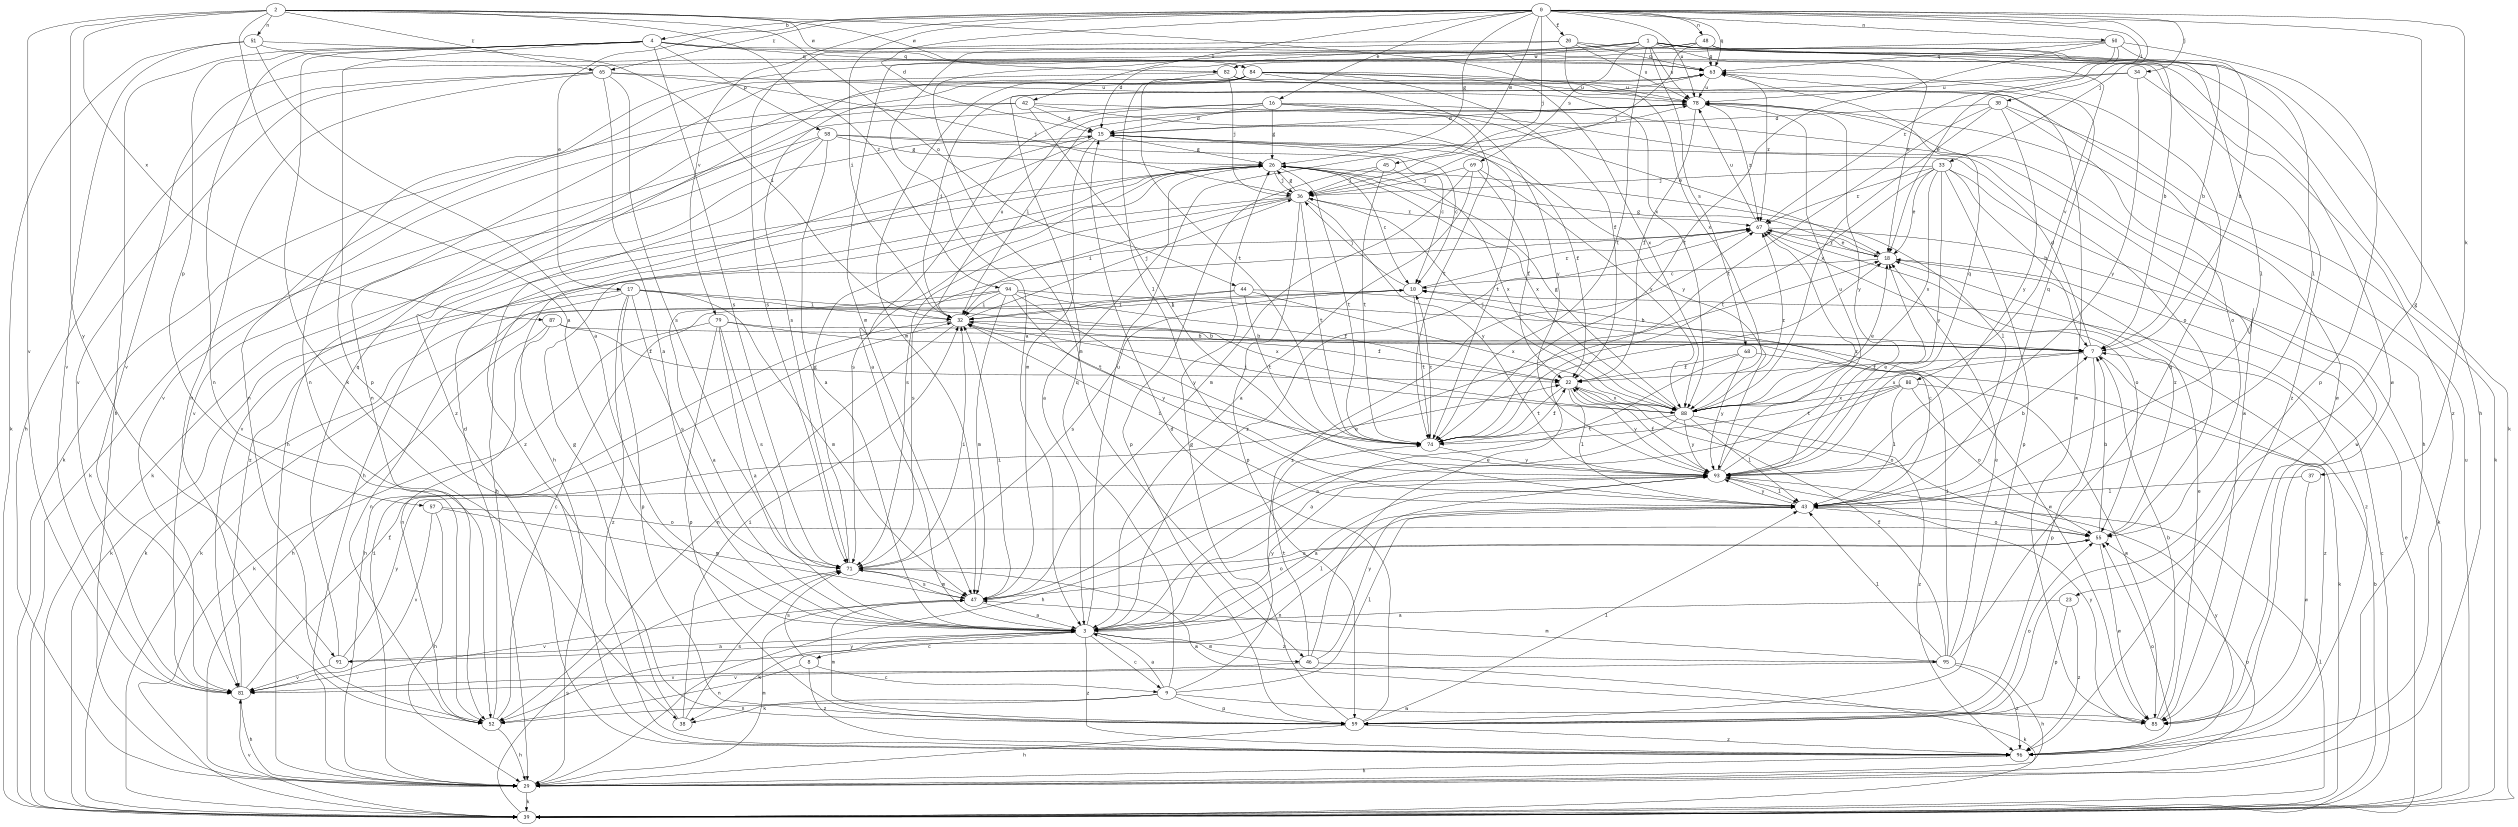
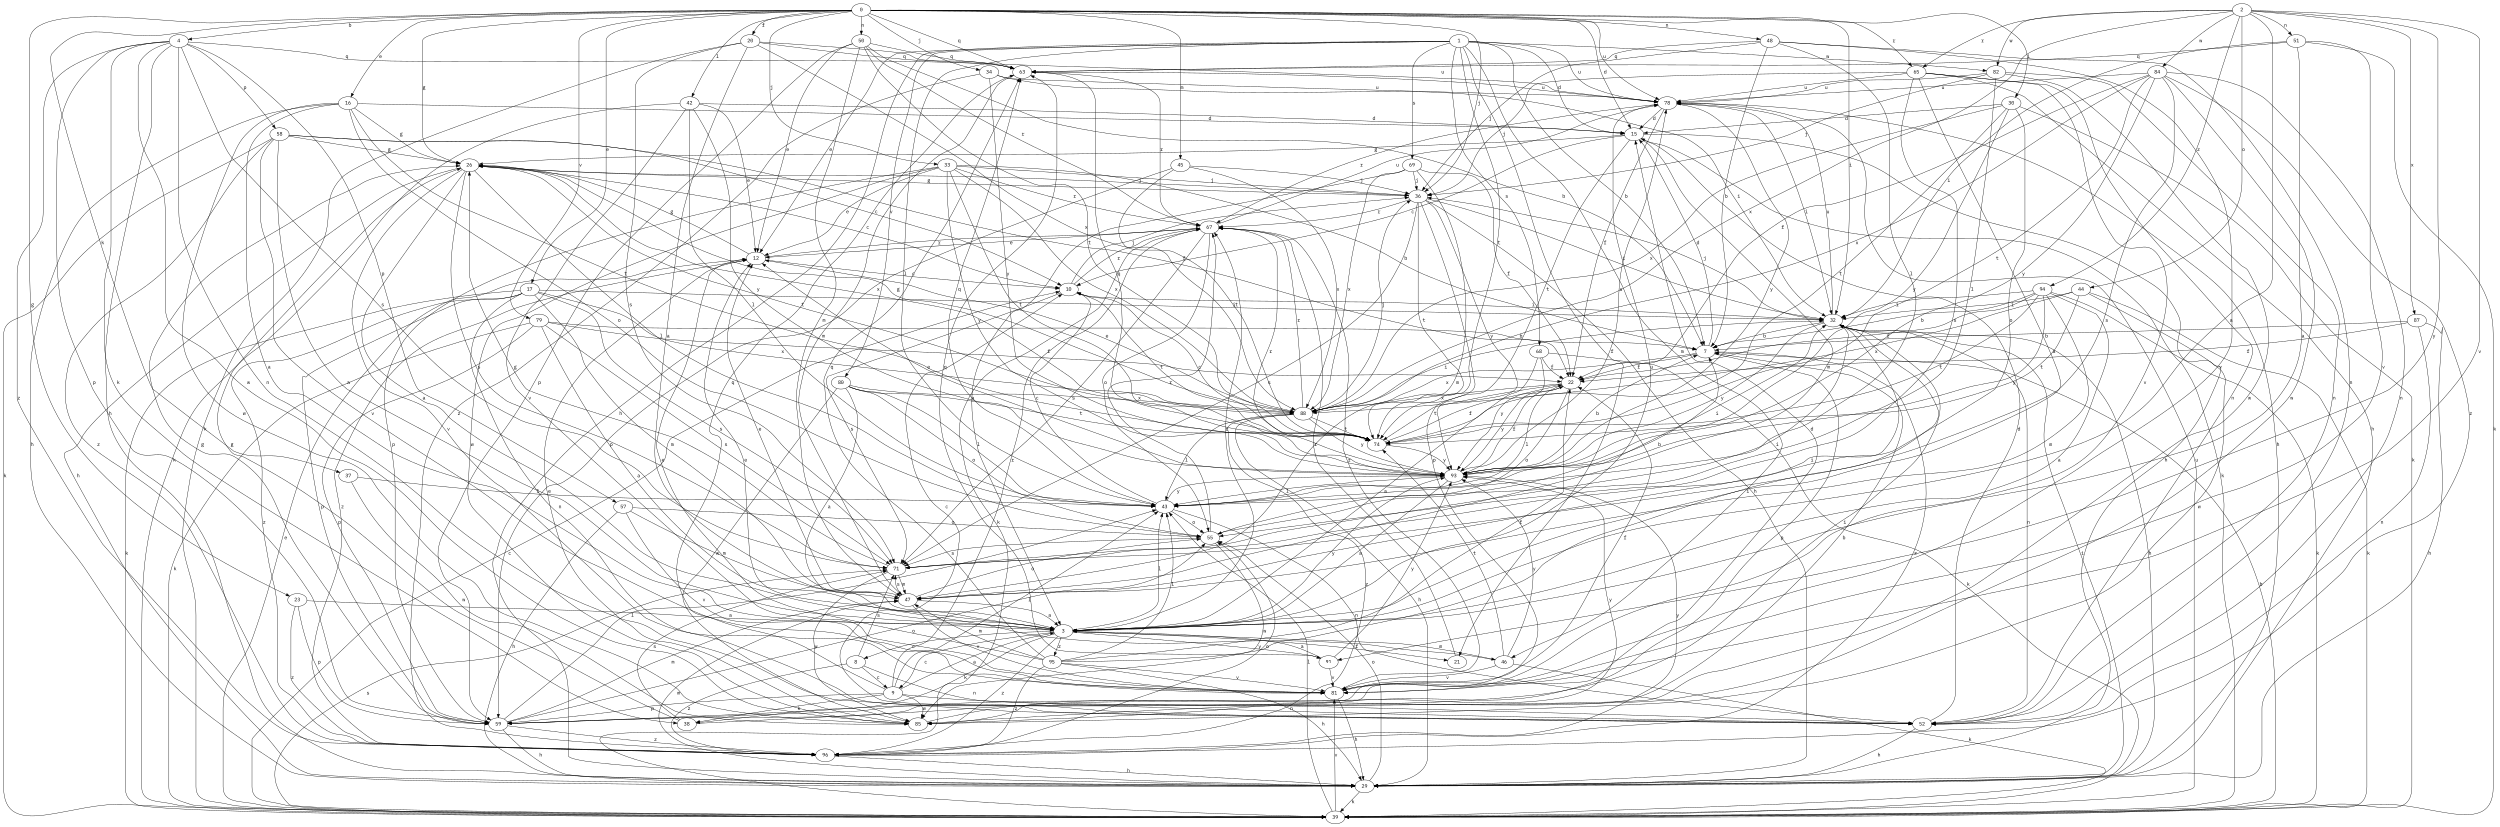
(1887, 258) -> (756, 258)
none -> (1457, 662)
